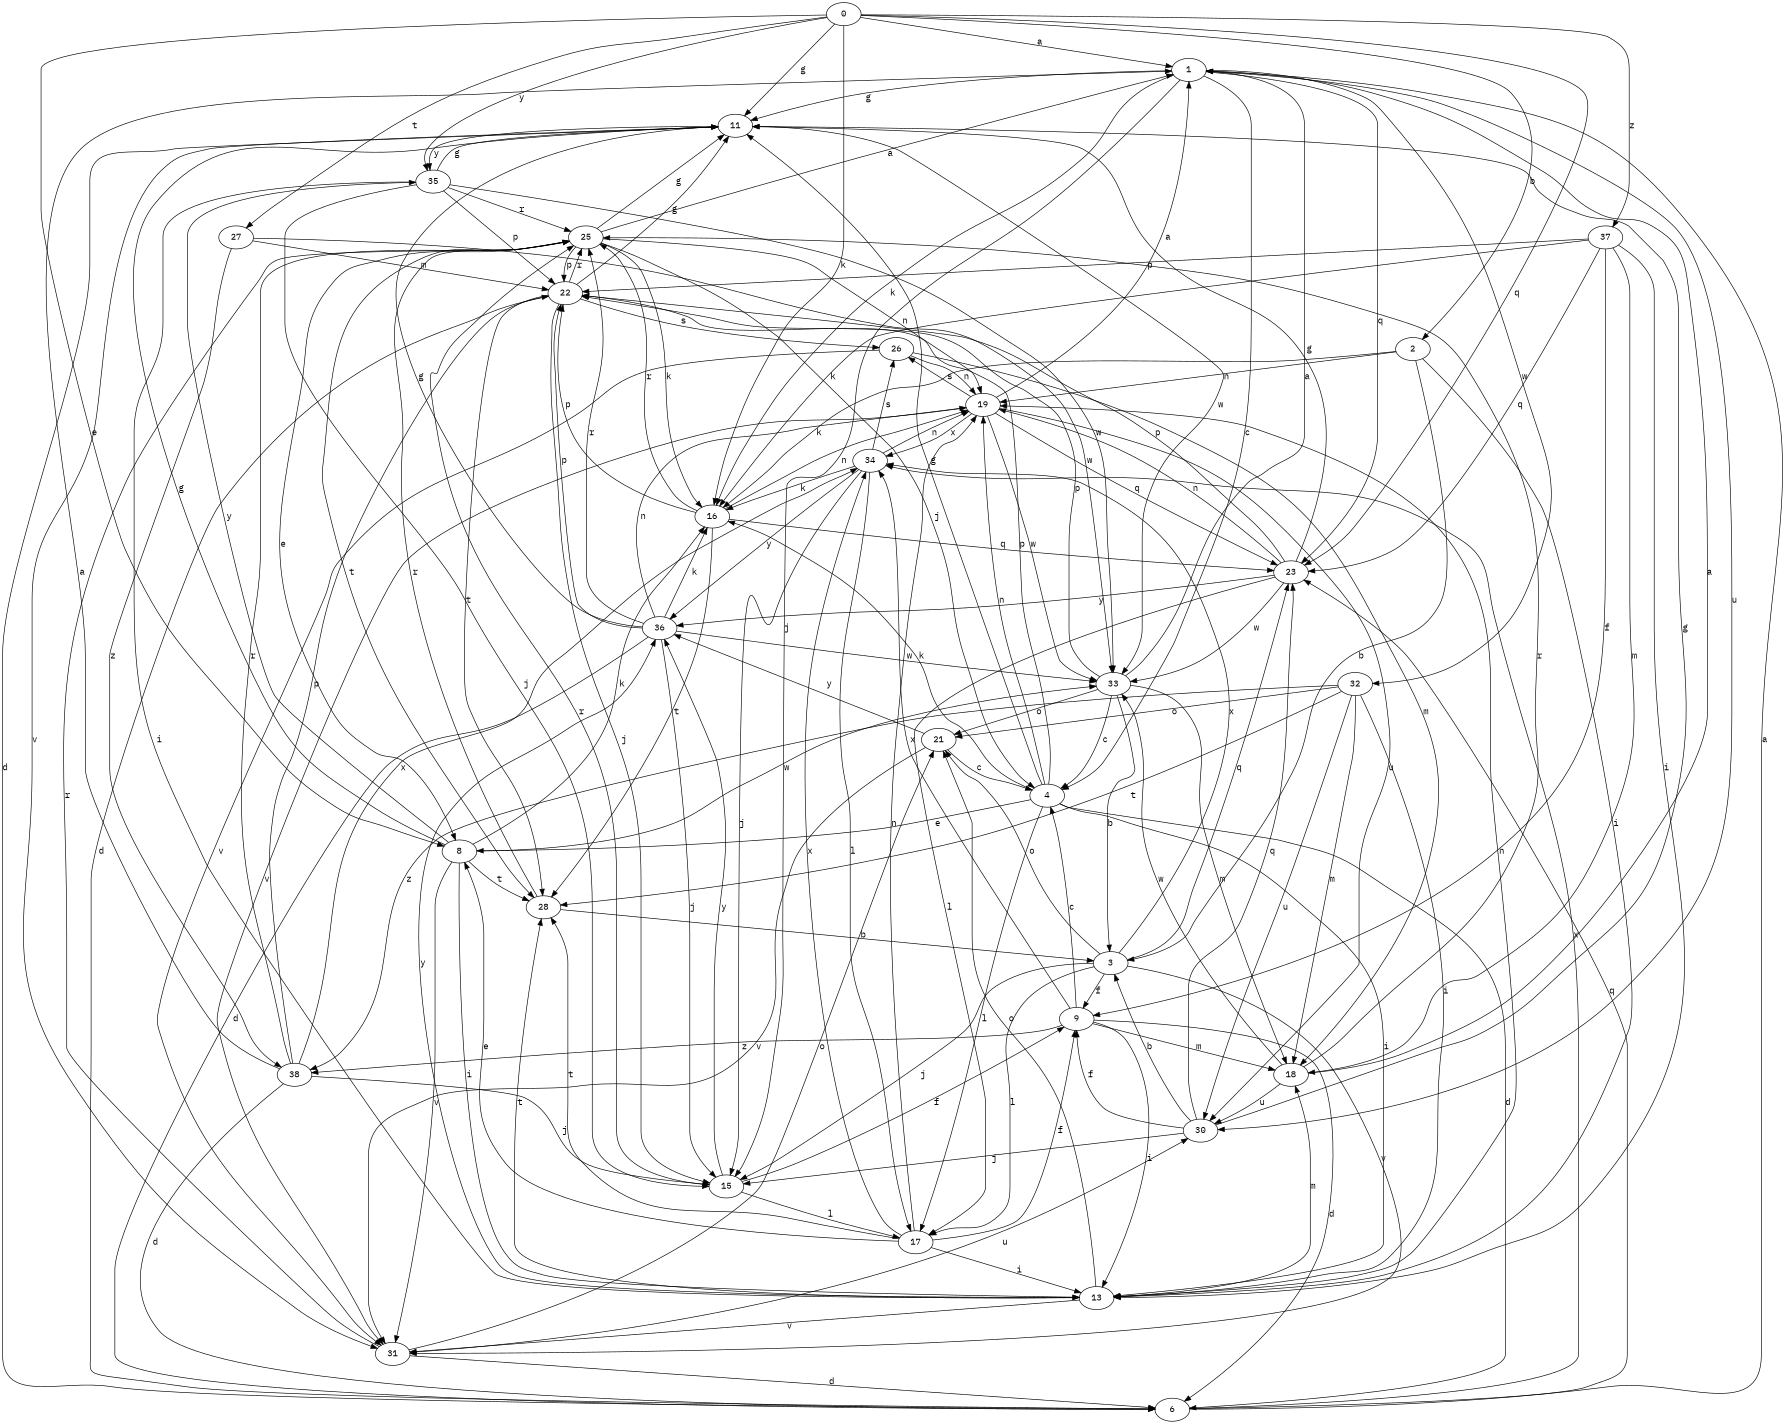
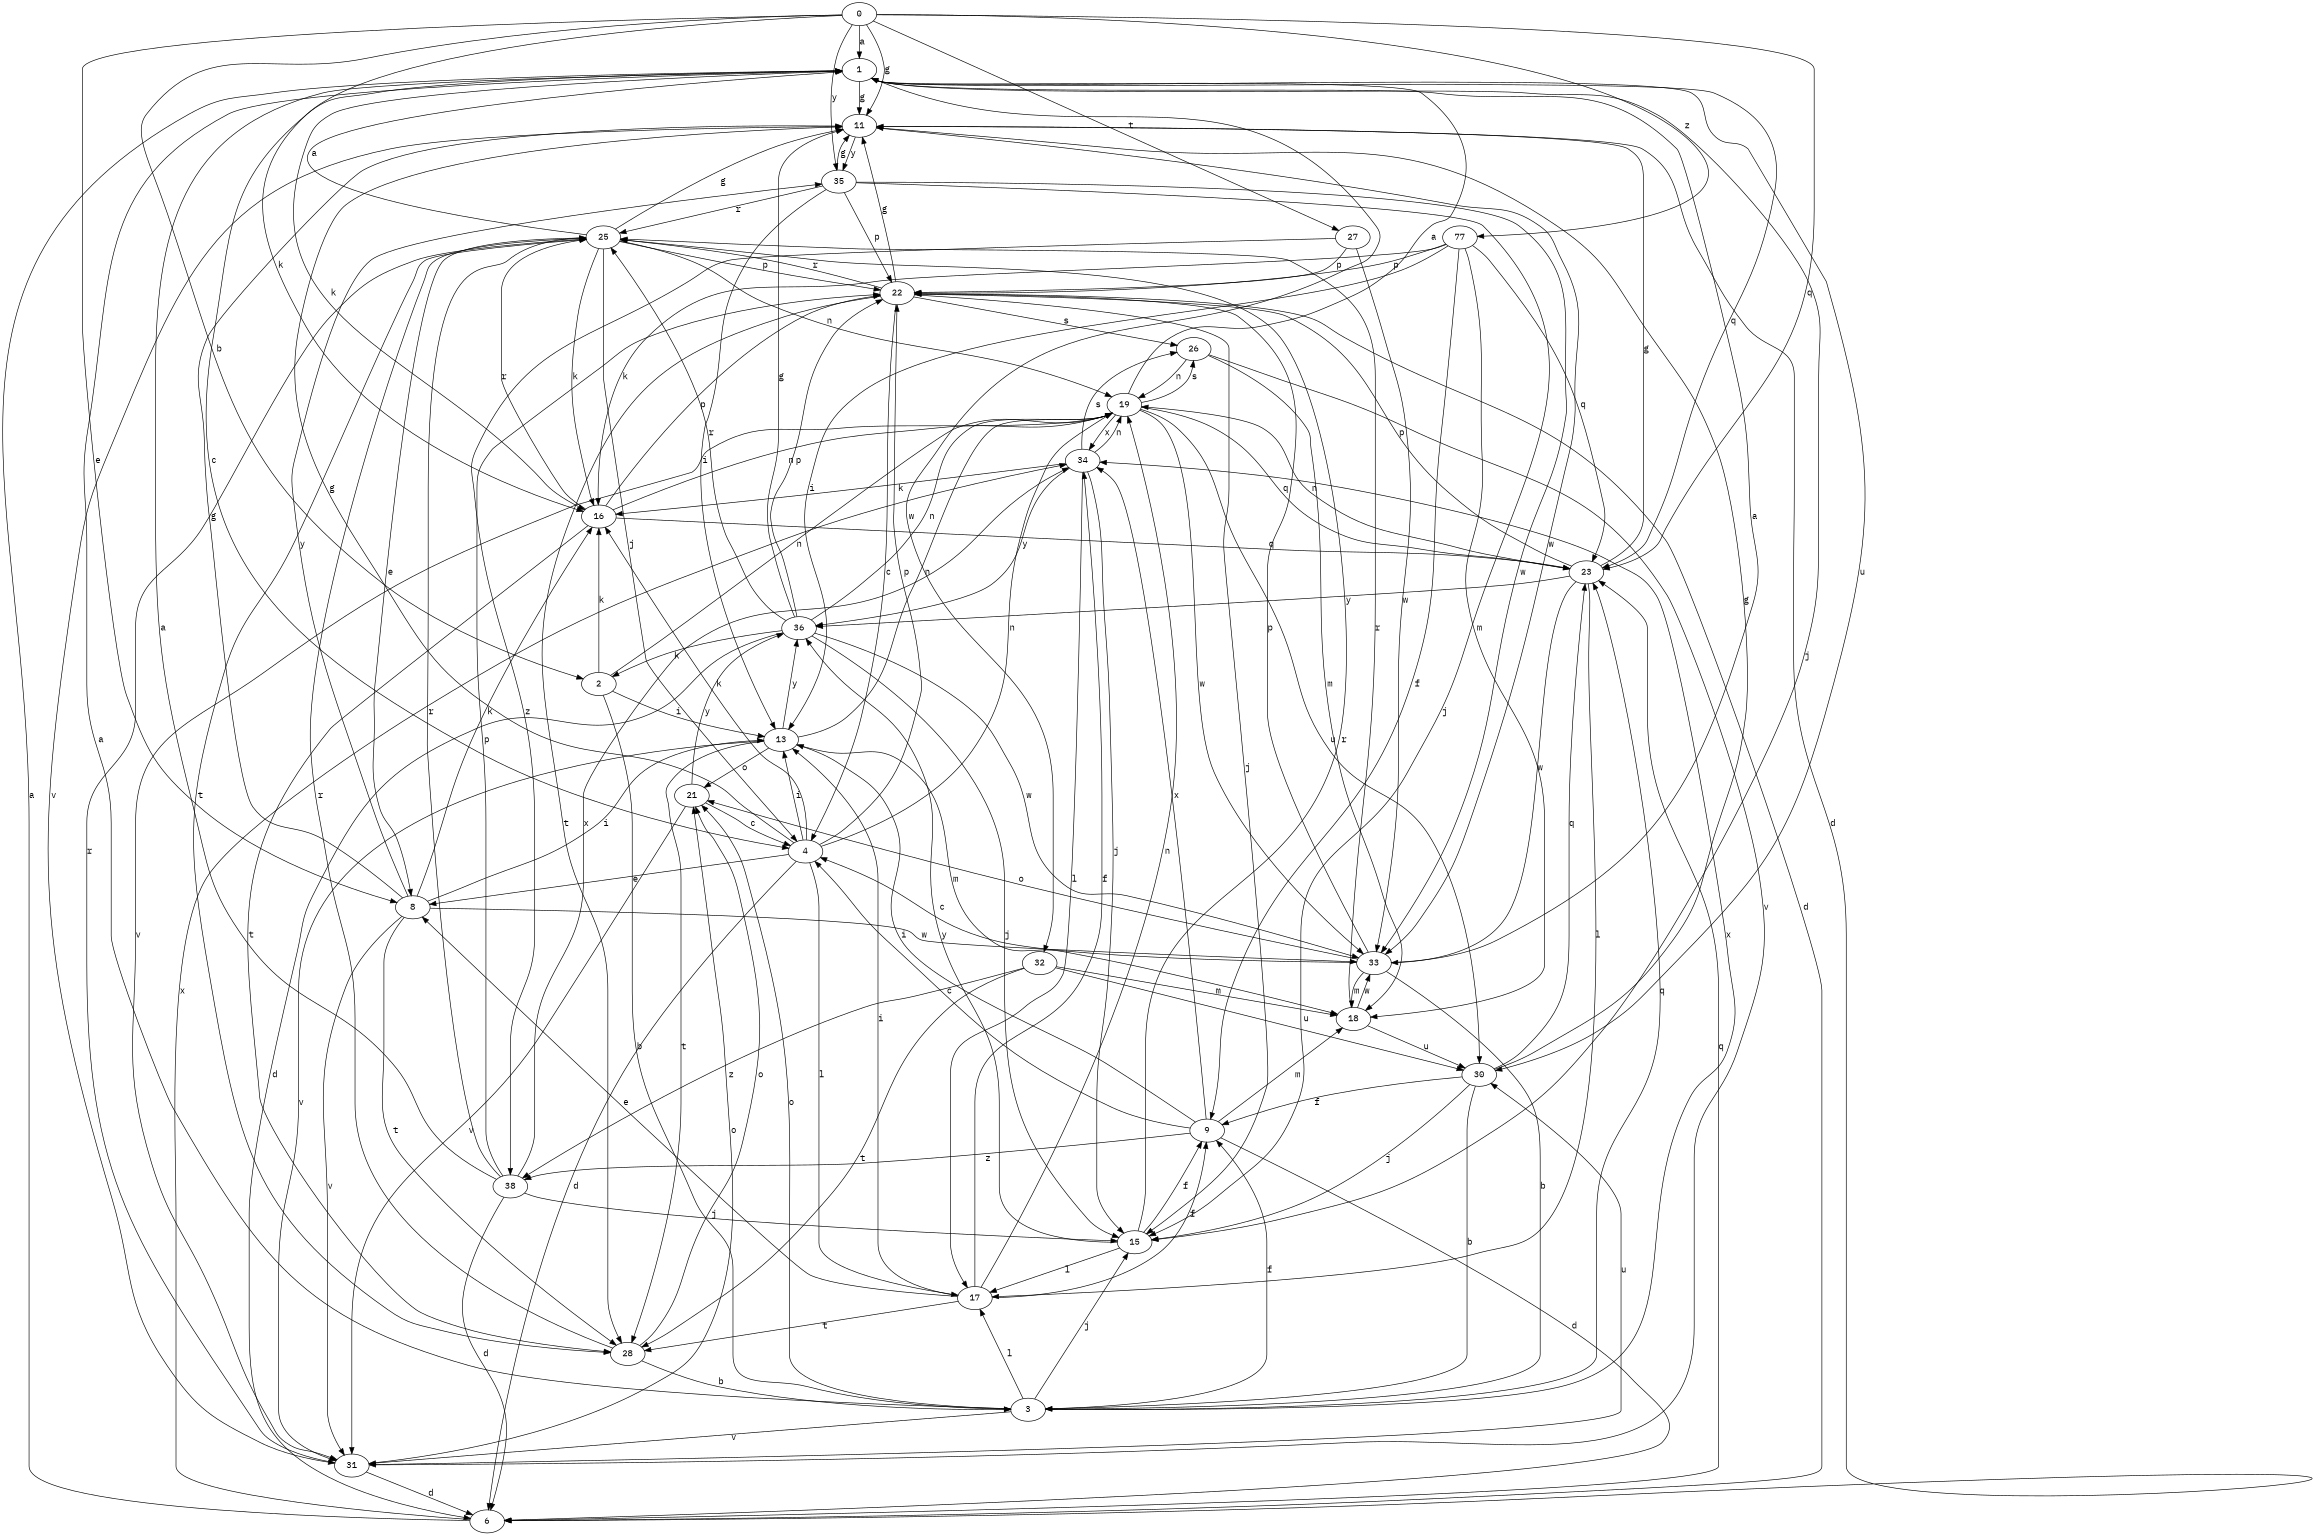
(1605, 237) -> (1460, 237)
(424, 265) -> (1339, 265)
(1707, 510) -> (102, 762)
(684, 575) -> (702, 644)
none -> (884, 575)
(1150, 711) -> (754, 1087)
(810, 851) -> (1105, 879)
(1438, 1113) -> none
